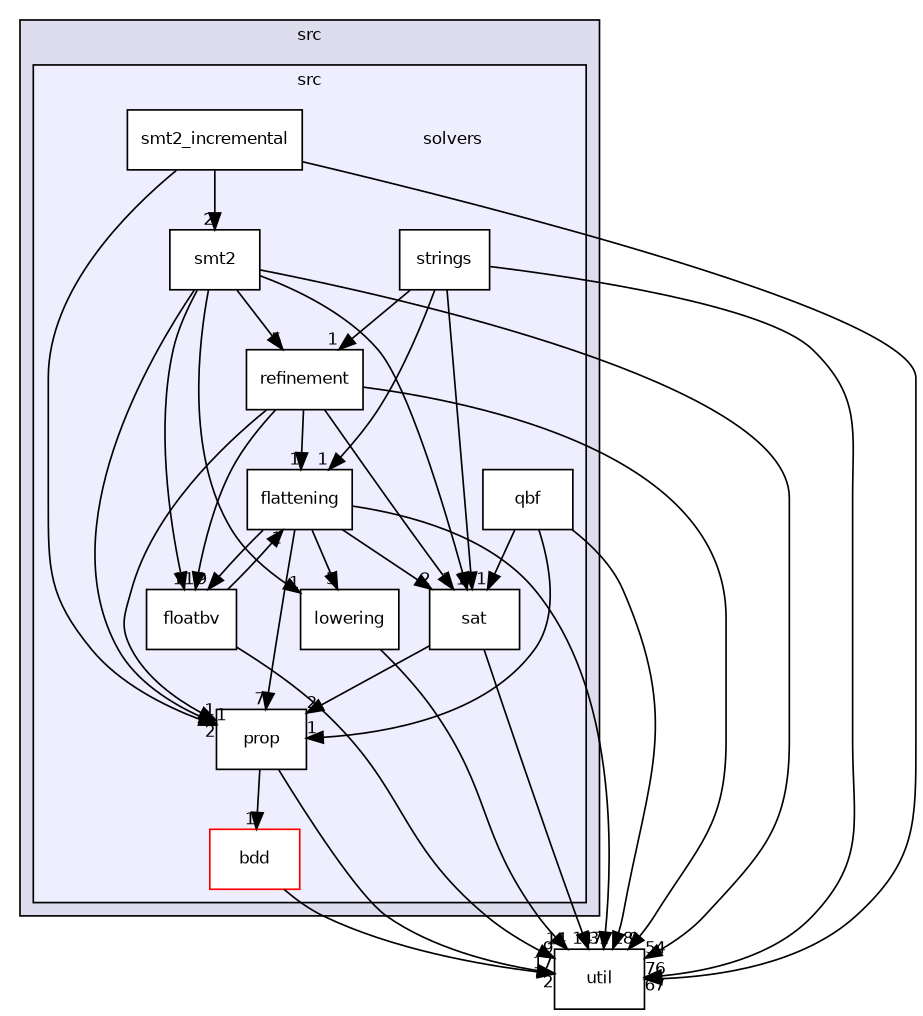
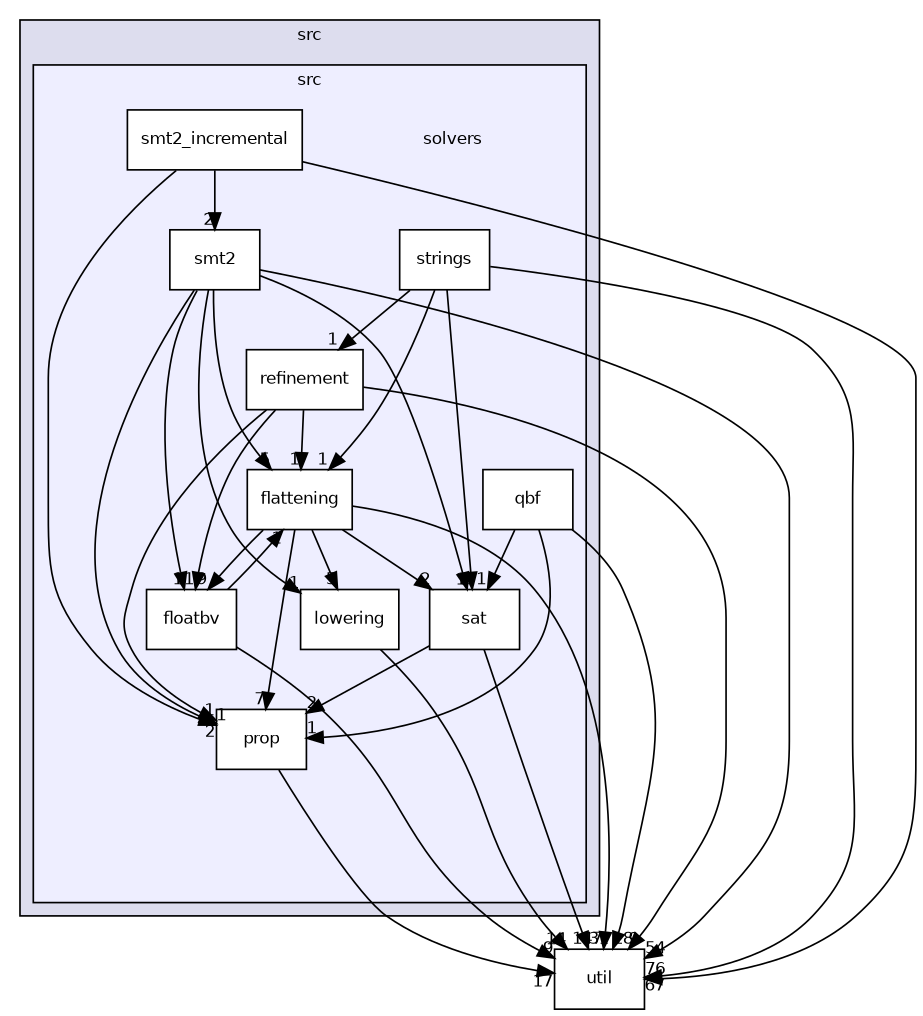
(255, 313) -> (222, 378)
(383, 493) -> none
(255, 859) -> none
